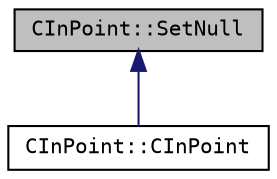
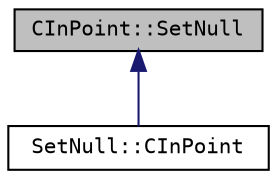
(139, 148) -> (139, 148)
